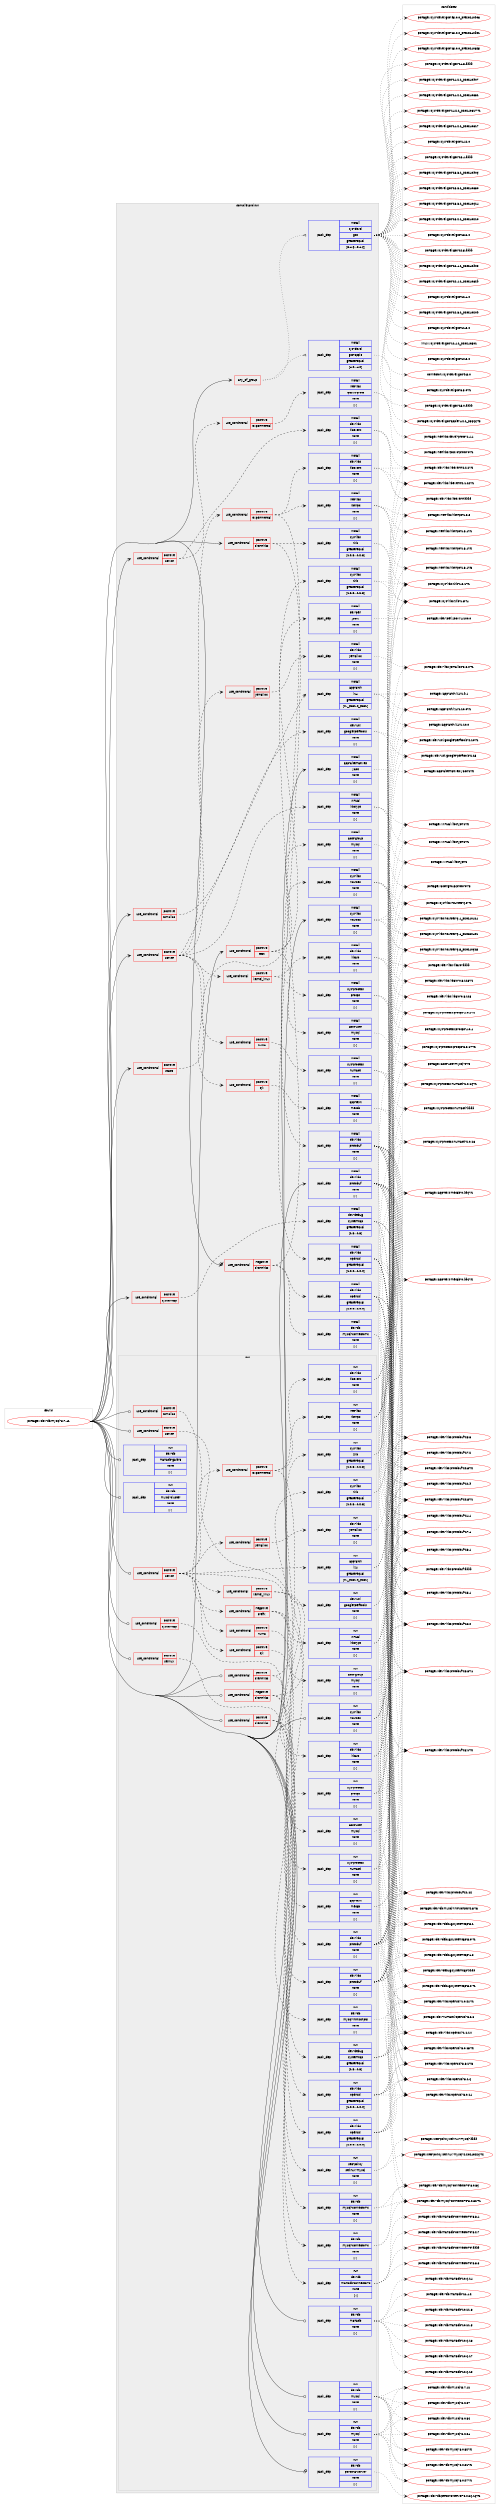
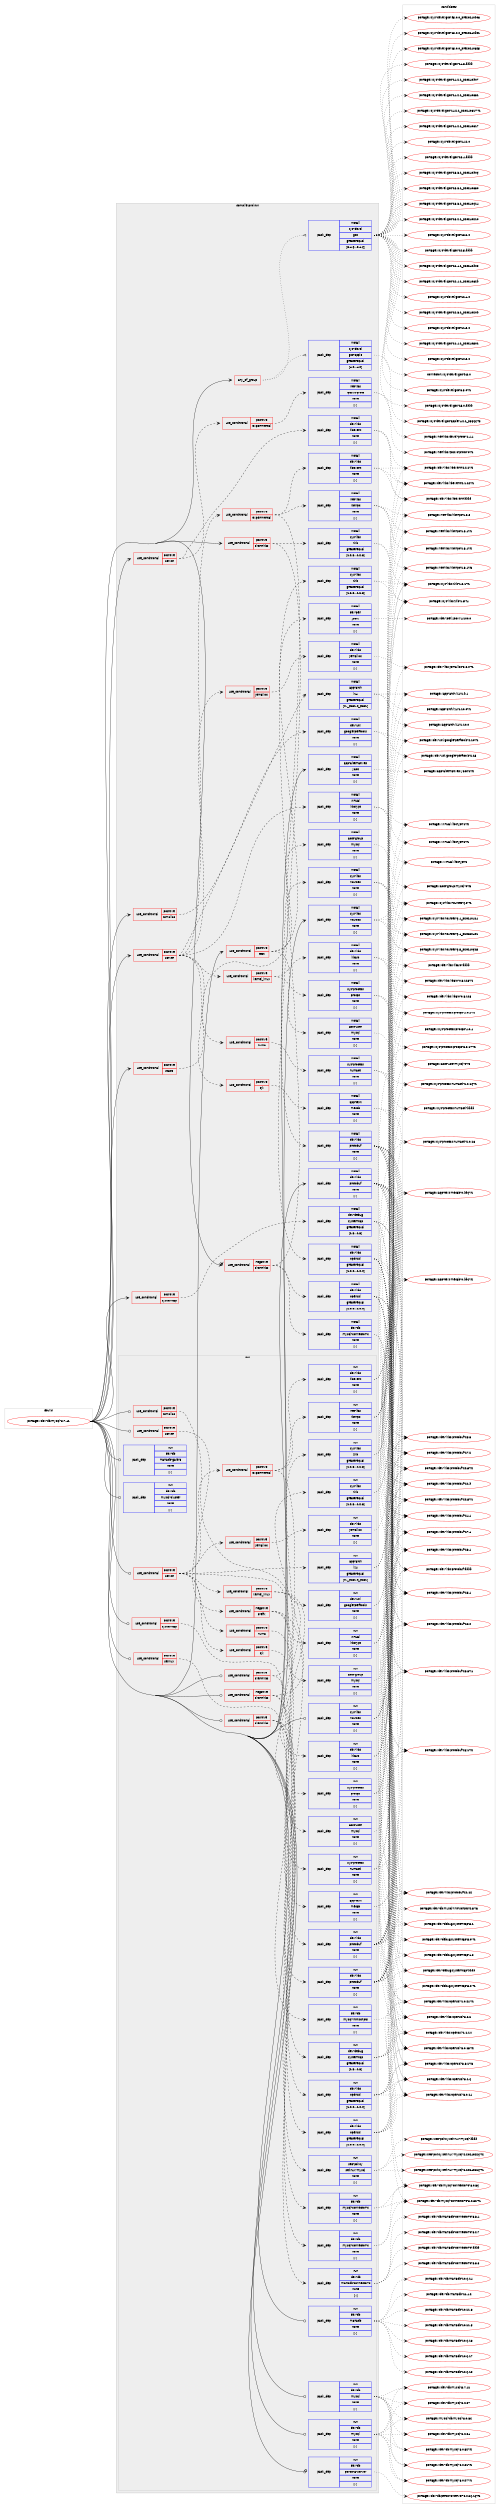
(449, 344) -> (449, 344)
(449, 887) -> (449, 887)
(449, 2017) -> (449, 2017)
none -> (449, 2170)
(449, 2419) -> (449, 2419)
